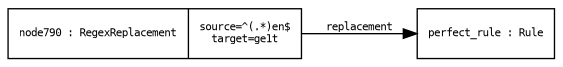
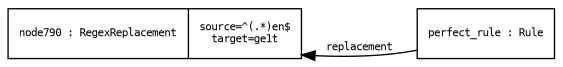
(352, 34) -> (366, 56)
